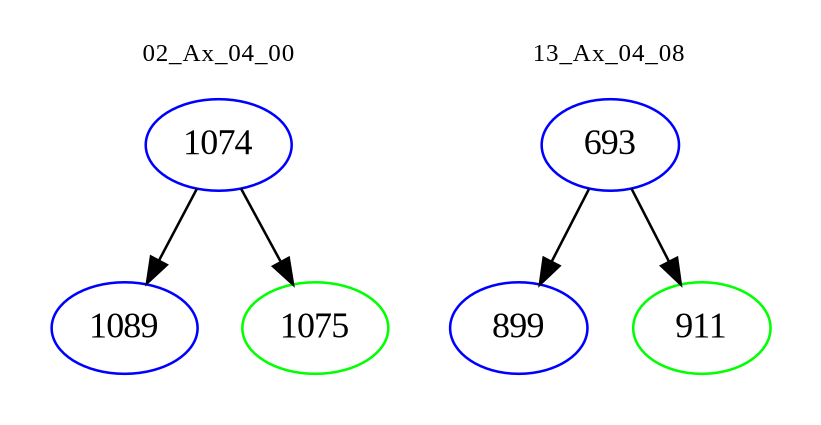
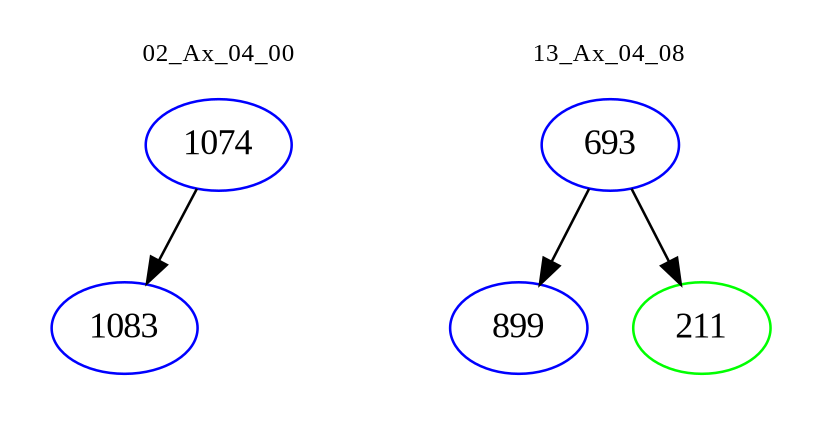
(125, 328) -> (125, 328)
(315, 328) -> none
(702, 328) -> (702, 328)
